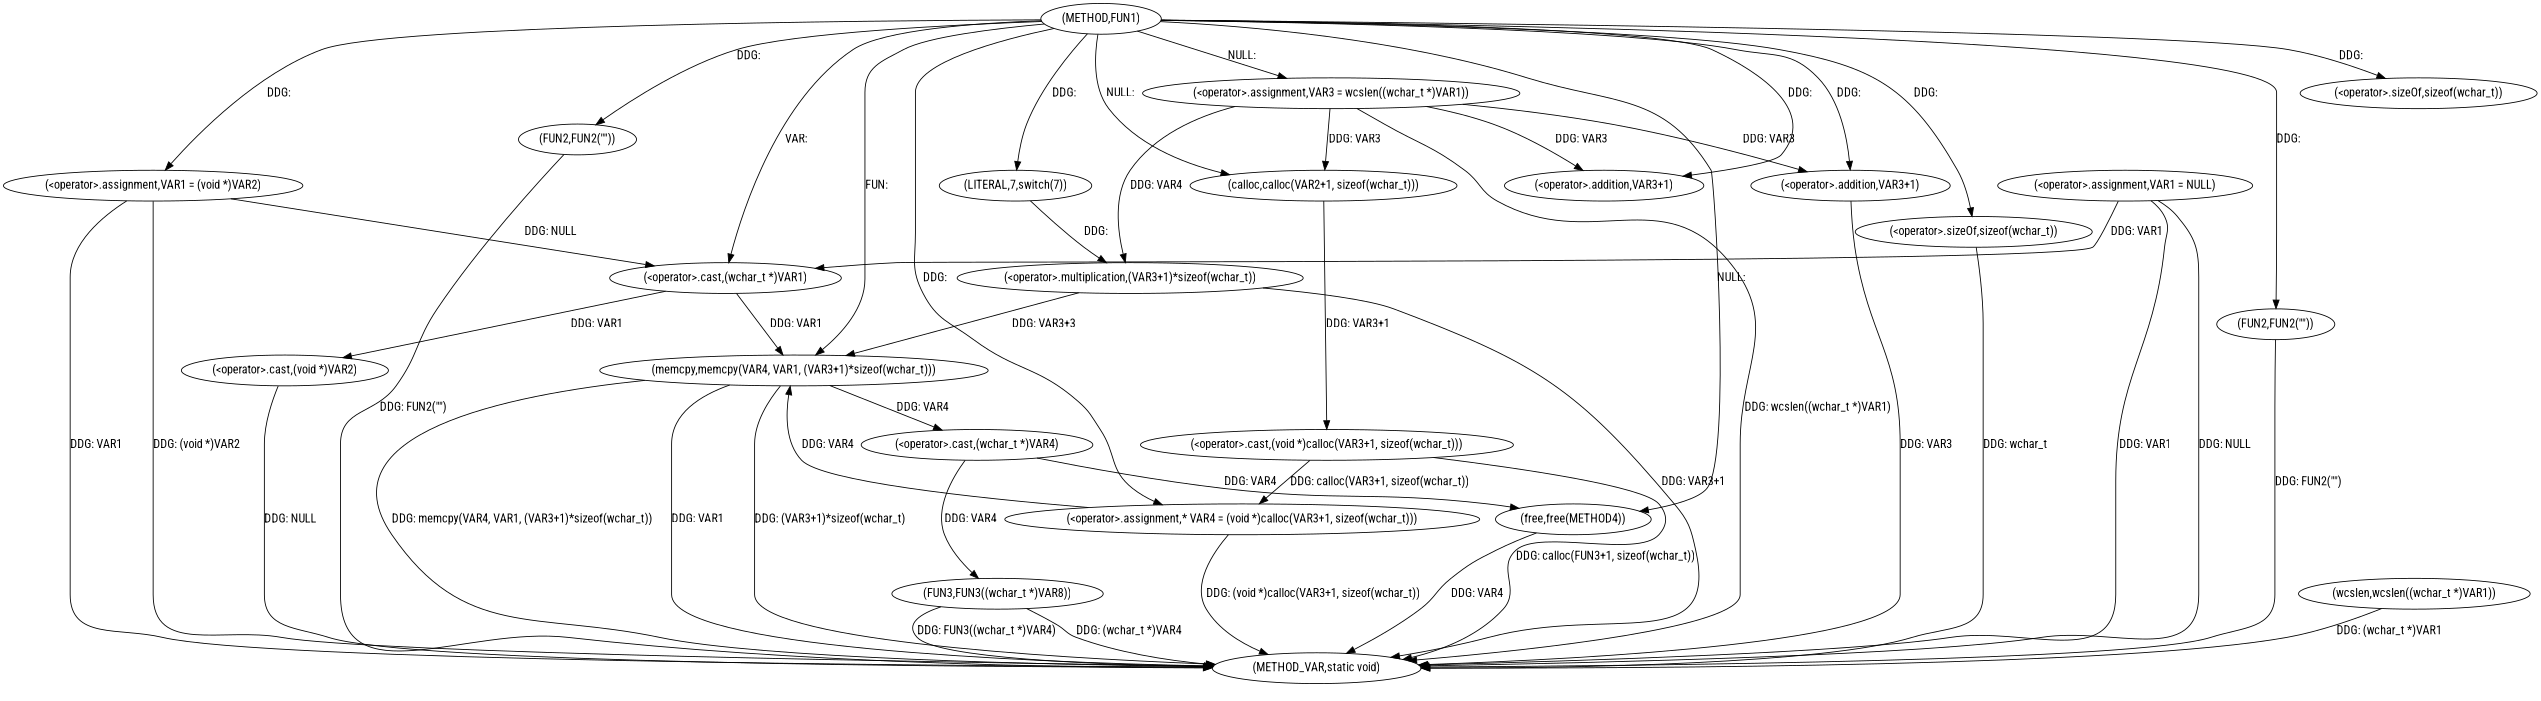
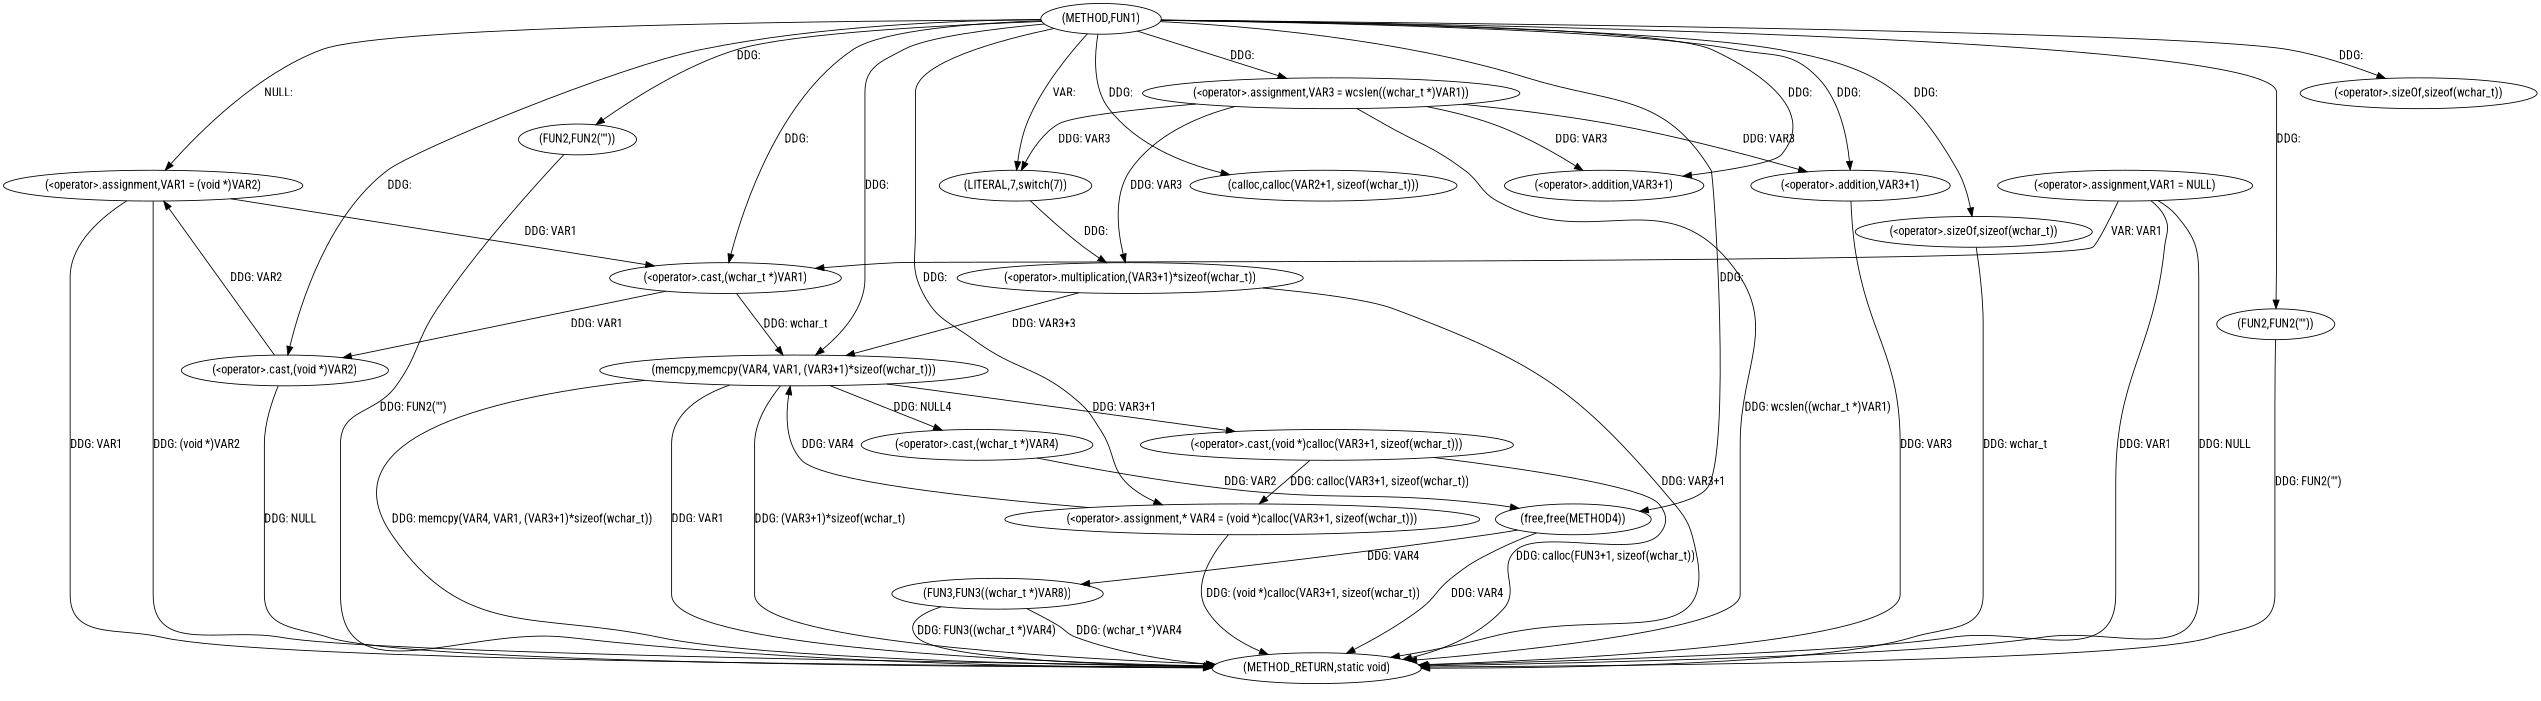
(1244, 56) -> (1244, 56)
none -> (605, 78)
(280, 93) -> (280, 93)
(1066, 93) -> (1066, 93)
(1122, 93) -> (1122, 93)
(1328, 135) -> (1101, 114)
(798, 139) -> (798, 139)
(878, 186) -> (878, 186)
(1156, 186) -> (1156, 186)
(551, 232) -> (551, 232)
(2137, 232) -> (2137, 232)
(1733, 278) -> (1733, 278)
none -> (222, 282)
(1325, 311) -> (1057, 407)
(796, 324) -> (796, 324)
(923, 408) -> (923, 408)
(1250, 482) -> (1250, 482)
(942, 518) -> (1304, 559)
(2414, 594) -> none
(1317, 668) -> (1317, 668)
